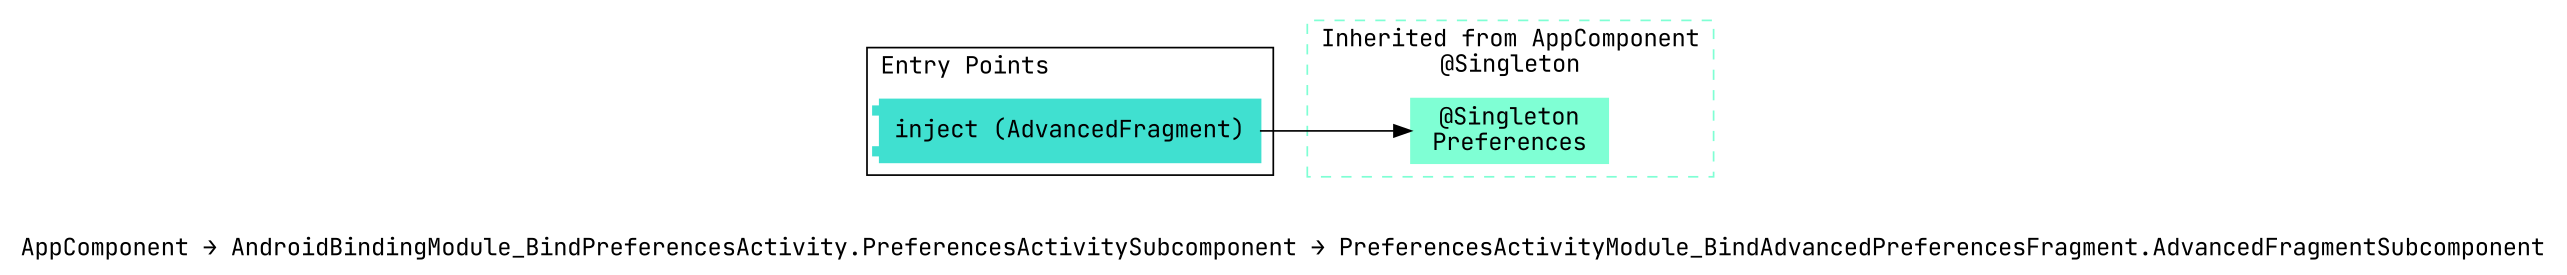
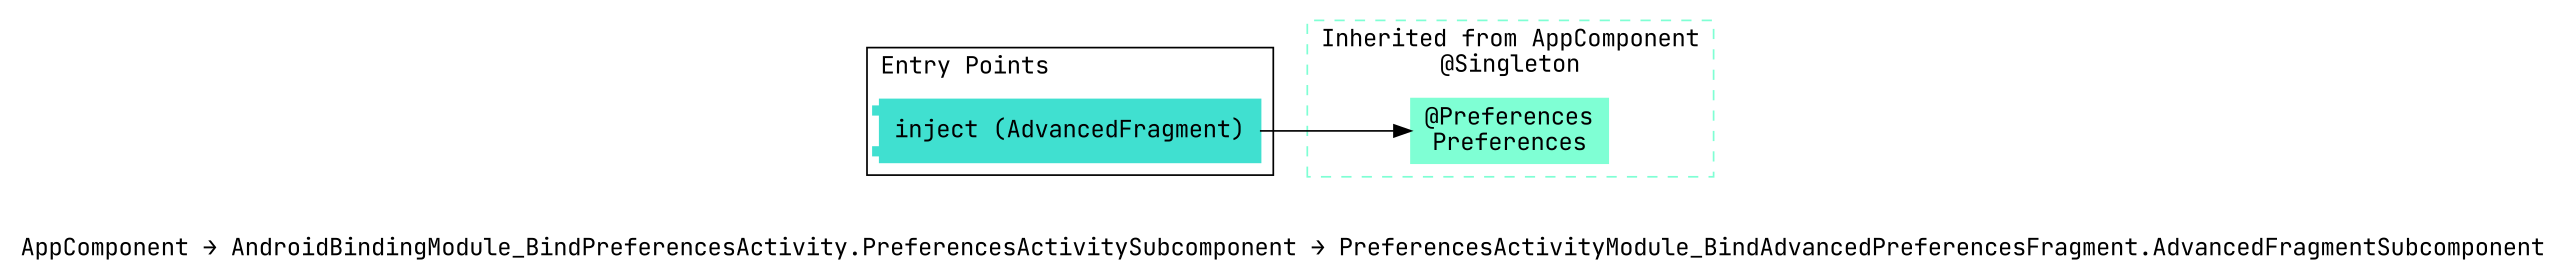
(1510, 131) -> (1510, 131)
